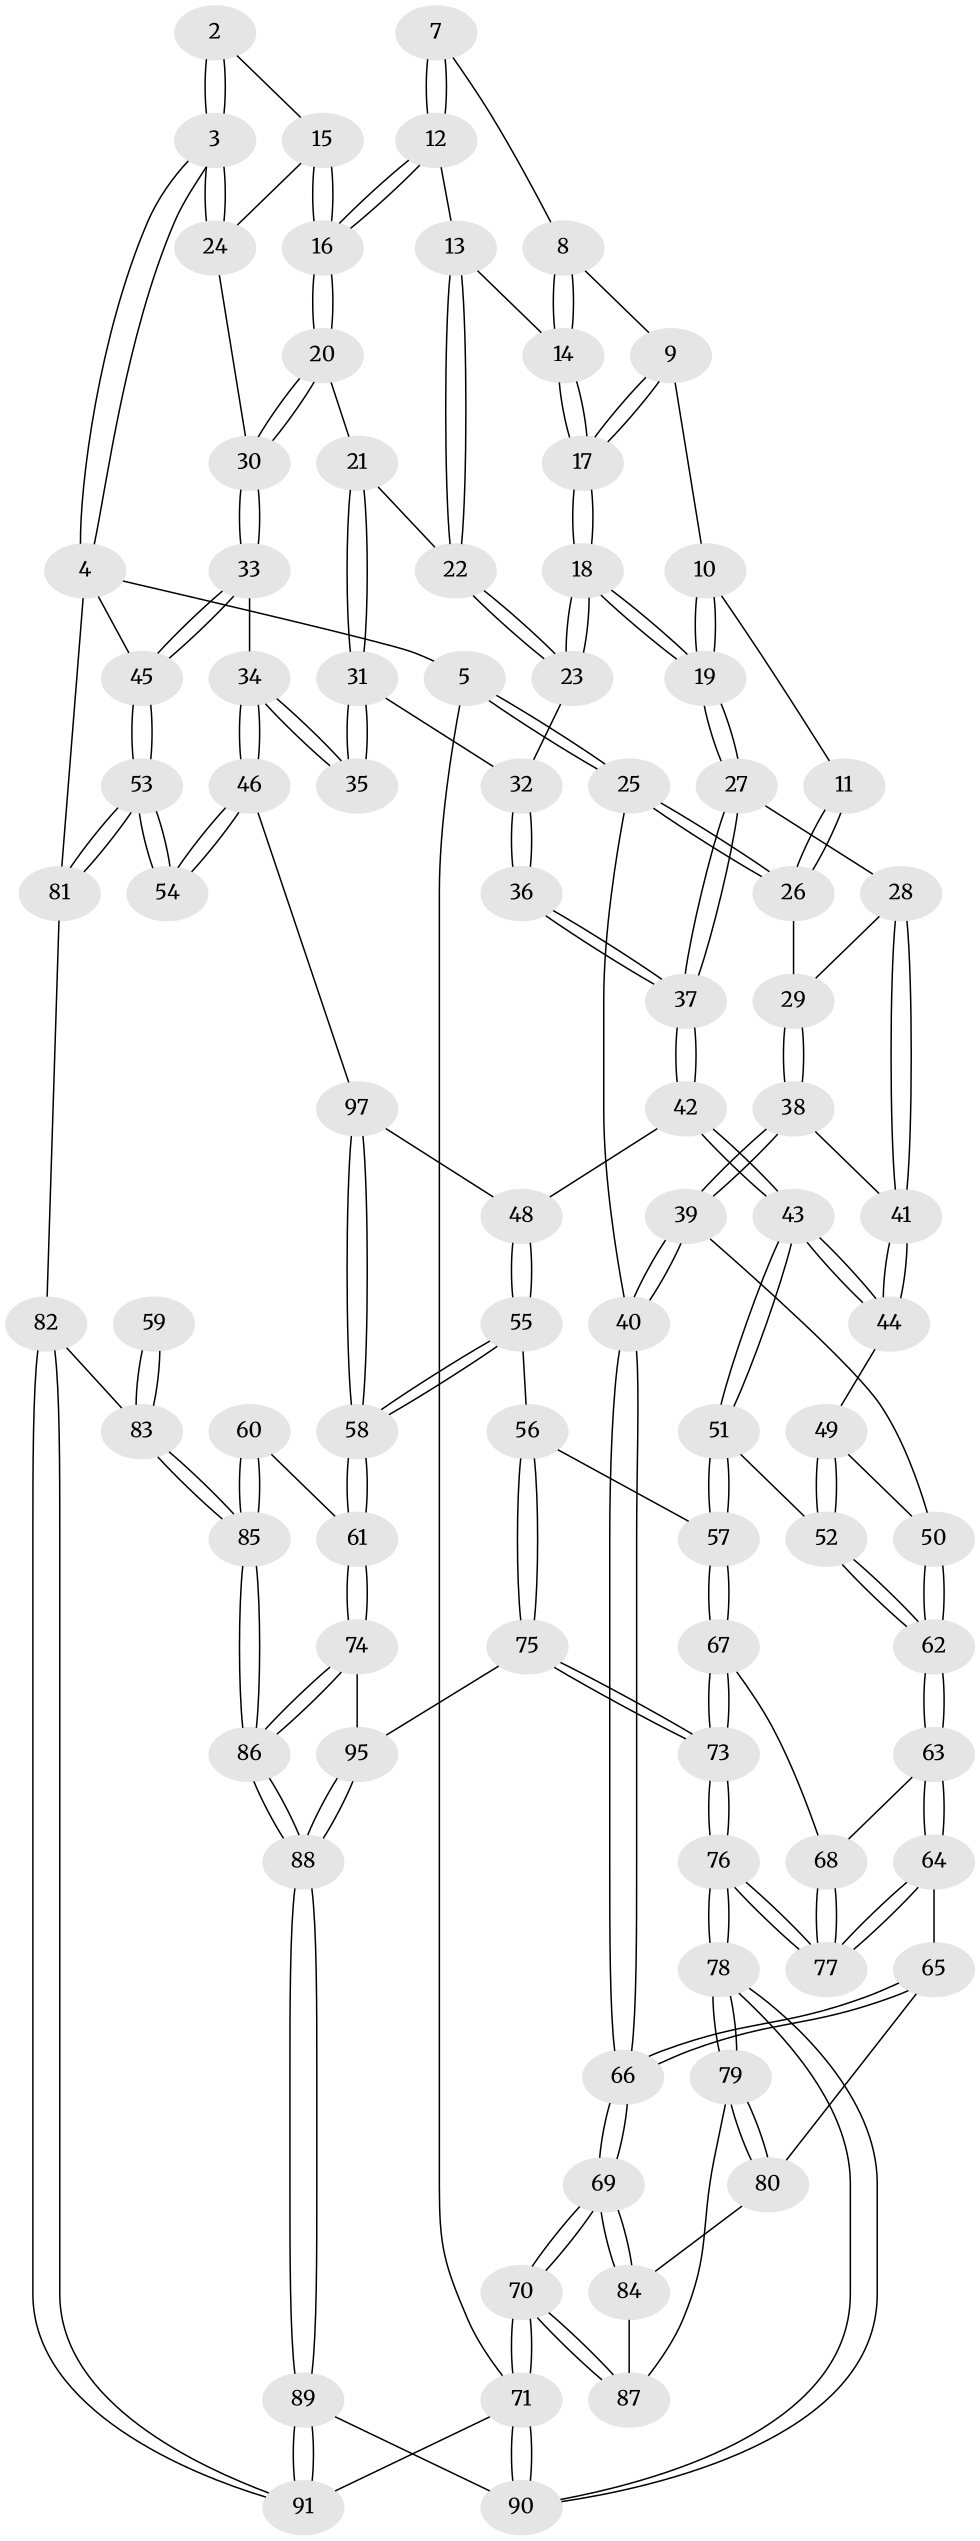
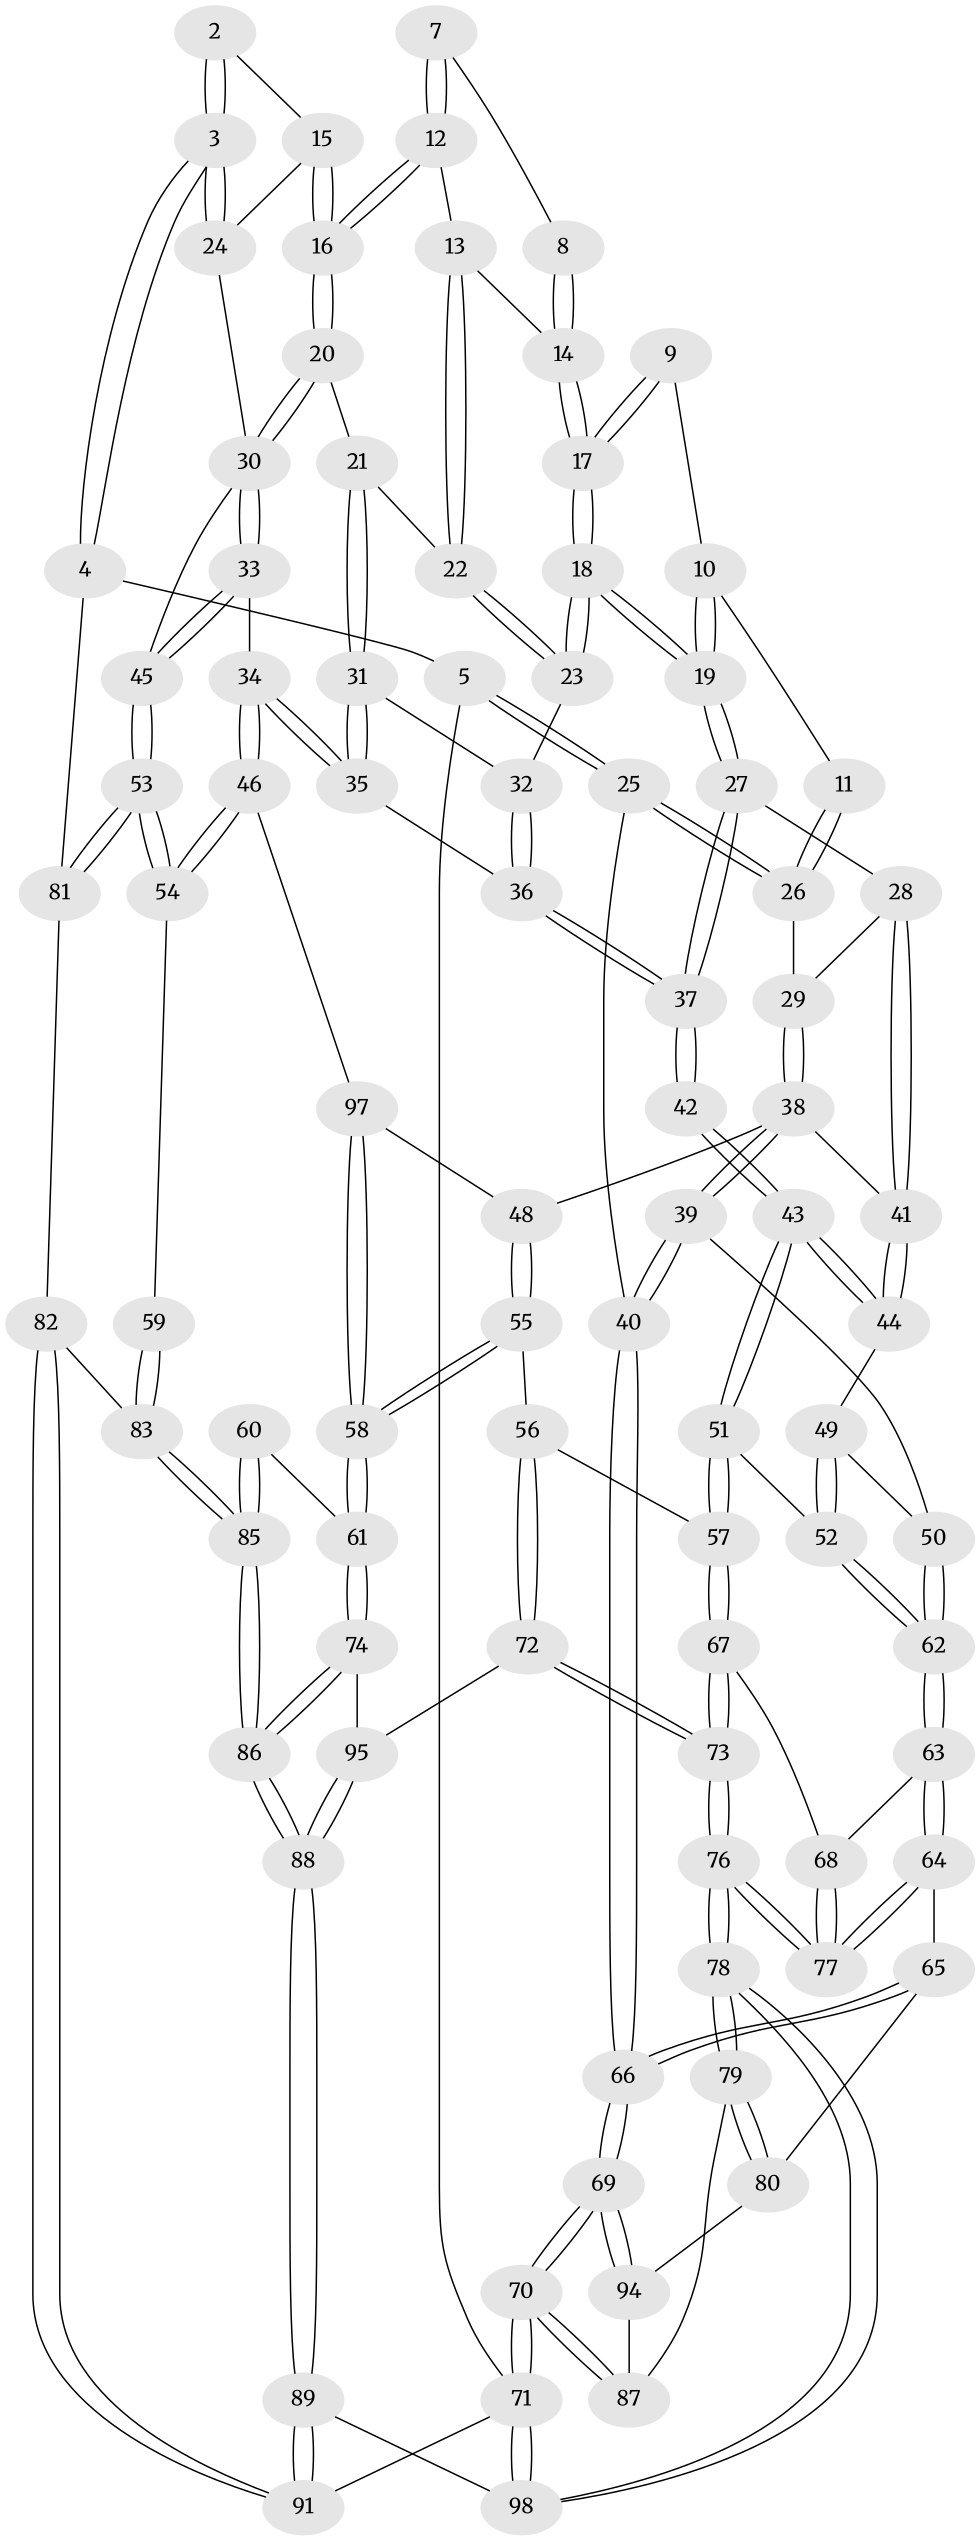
(617, 302) -> none
(114, 625) -> (185, 567)
none -> (431, 835)
none -> (161, 1109)
(596, 1168) -> (660, 1167)
(528, 1647) -> (528, 1647)
(629, 2292) -> (629, 2292)
(522, 2508) -> (522, 2508)
